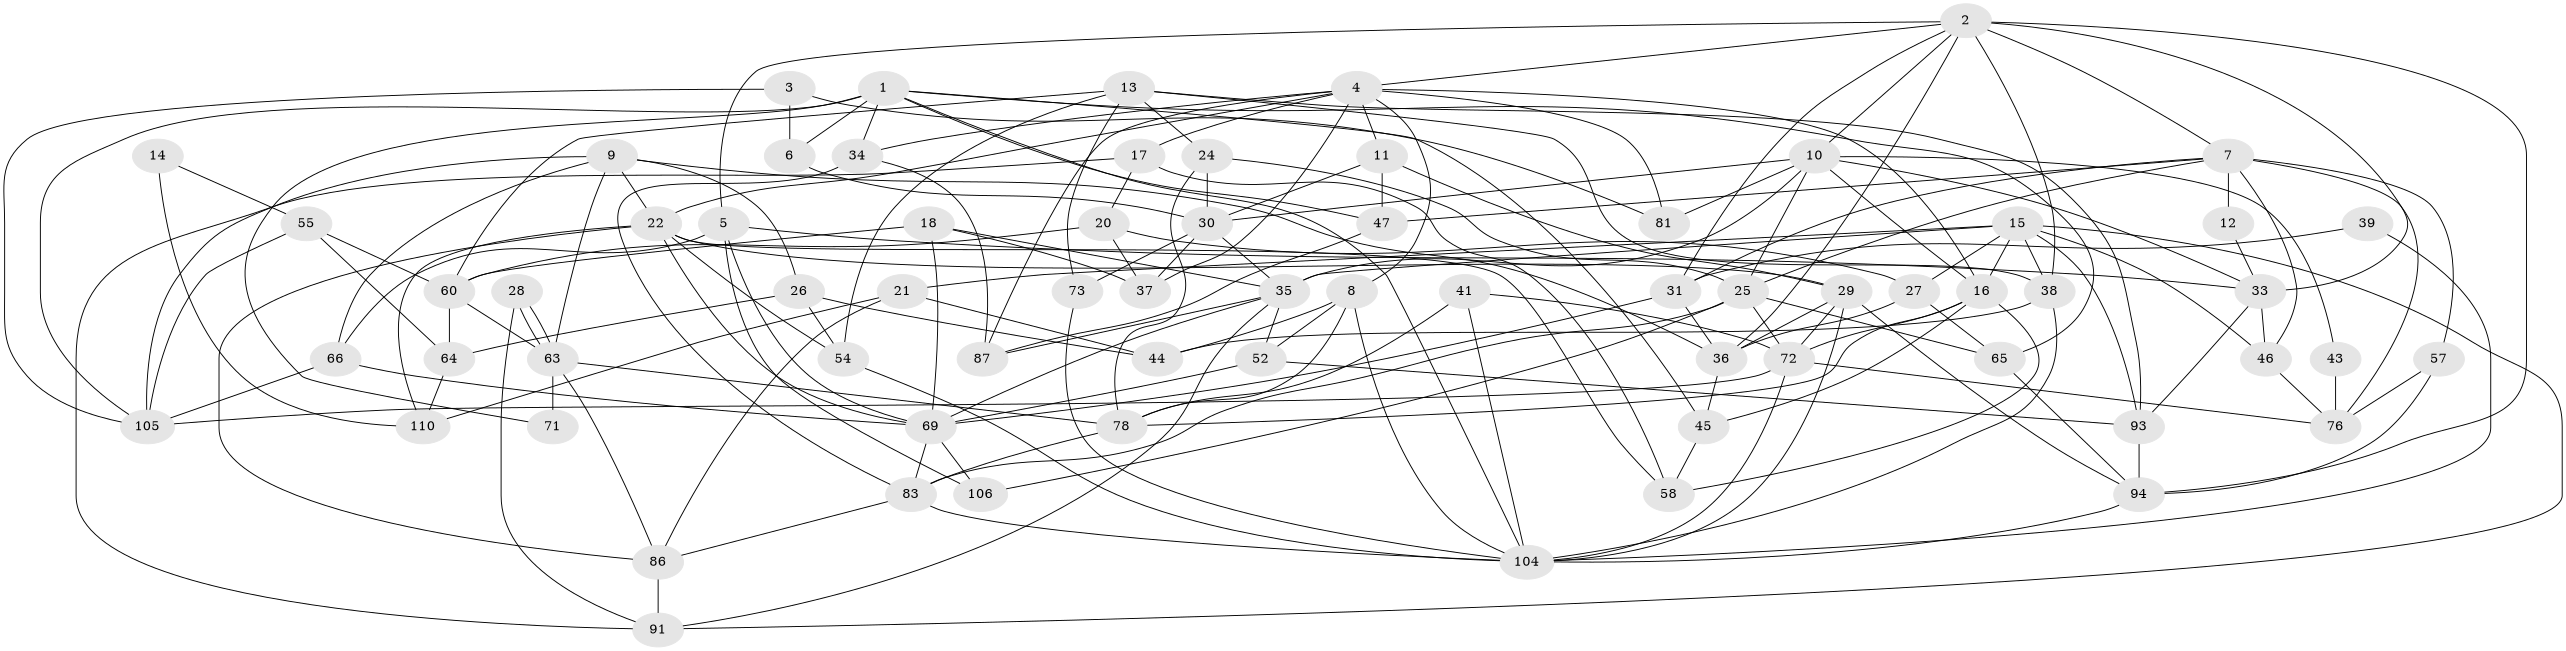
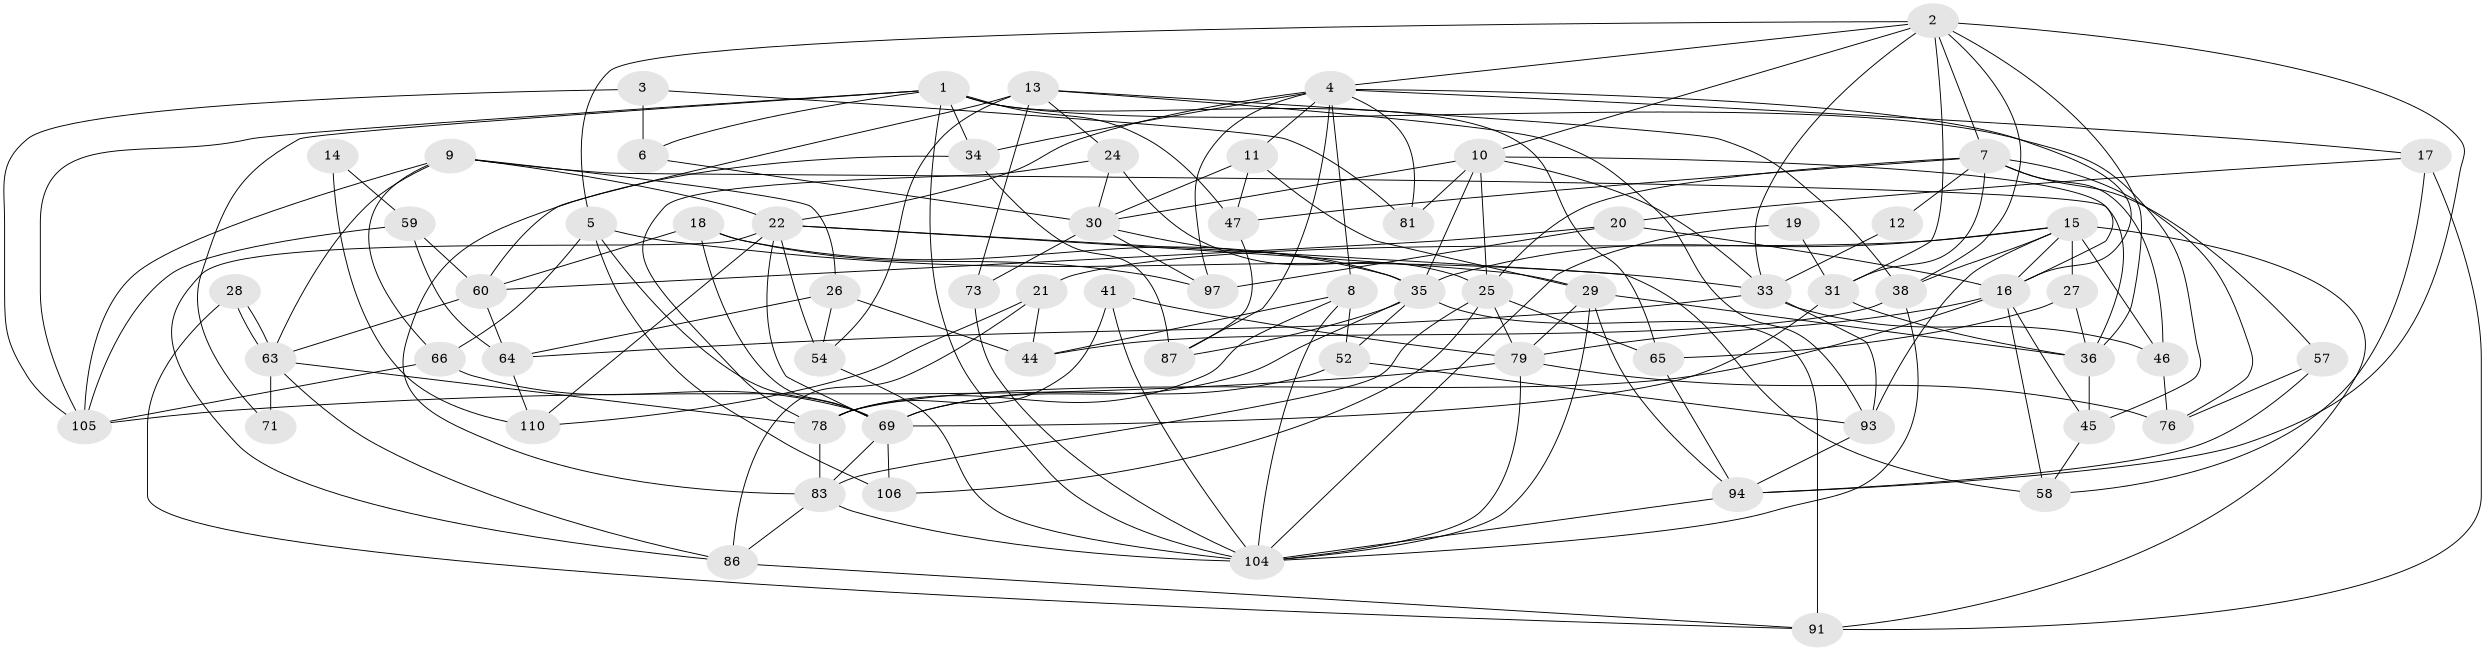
(306, 224) -> (410, 224)
(2368, 224) -> (1794, 224)
(1512, 246) -> (1821, 255)
(1145, 291) -> (1213, 291)
none -> (1107, 331)
(1789, 359) -> (1519, 359)
(2336, 359) -> none
